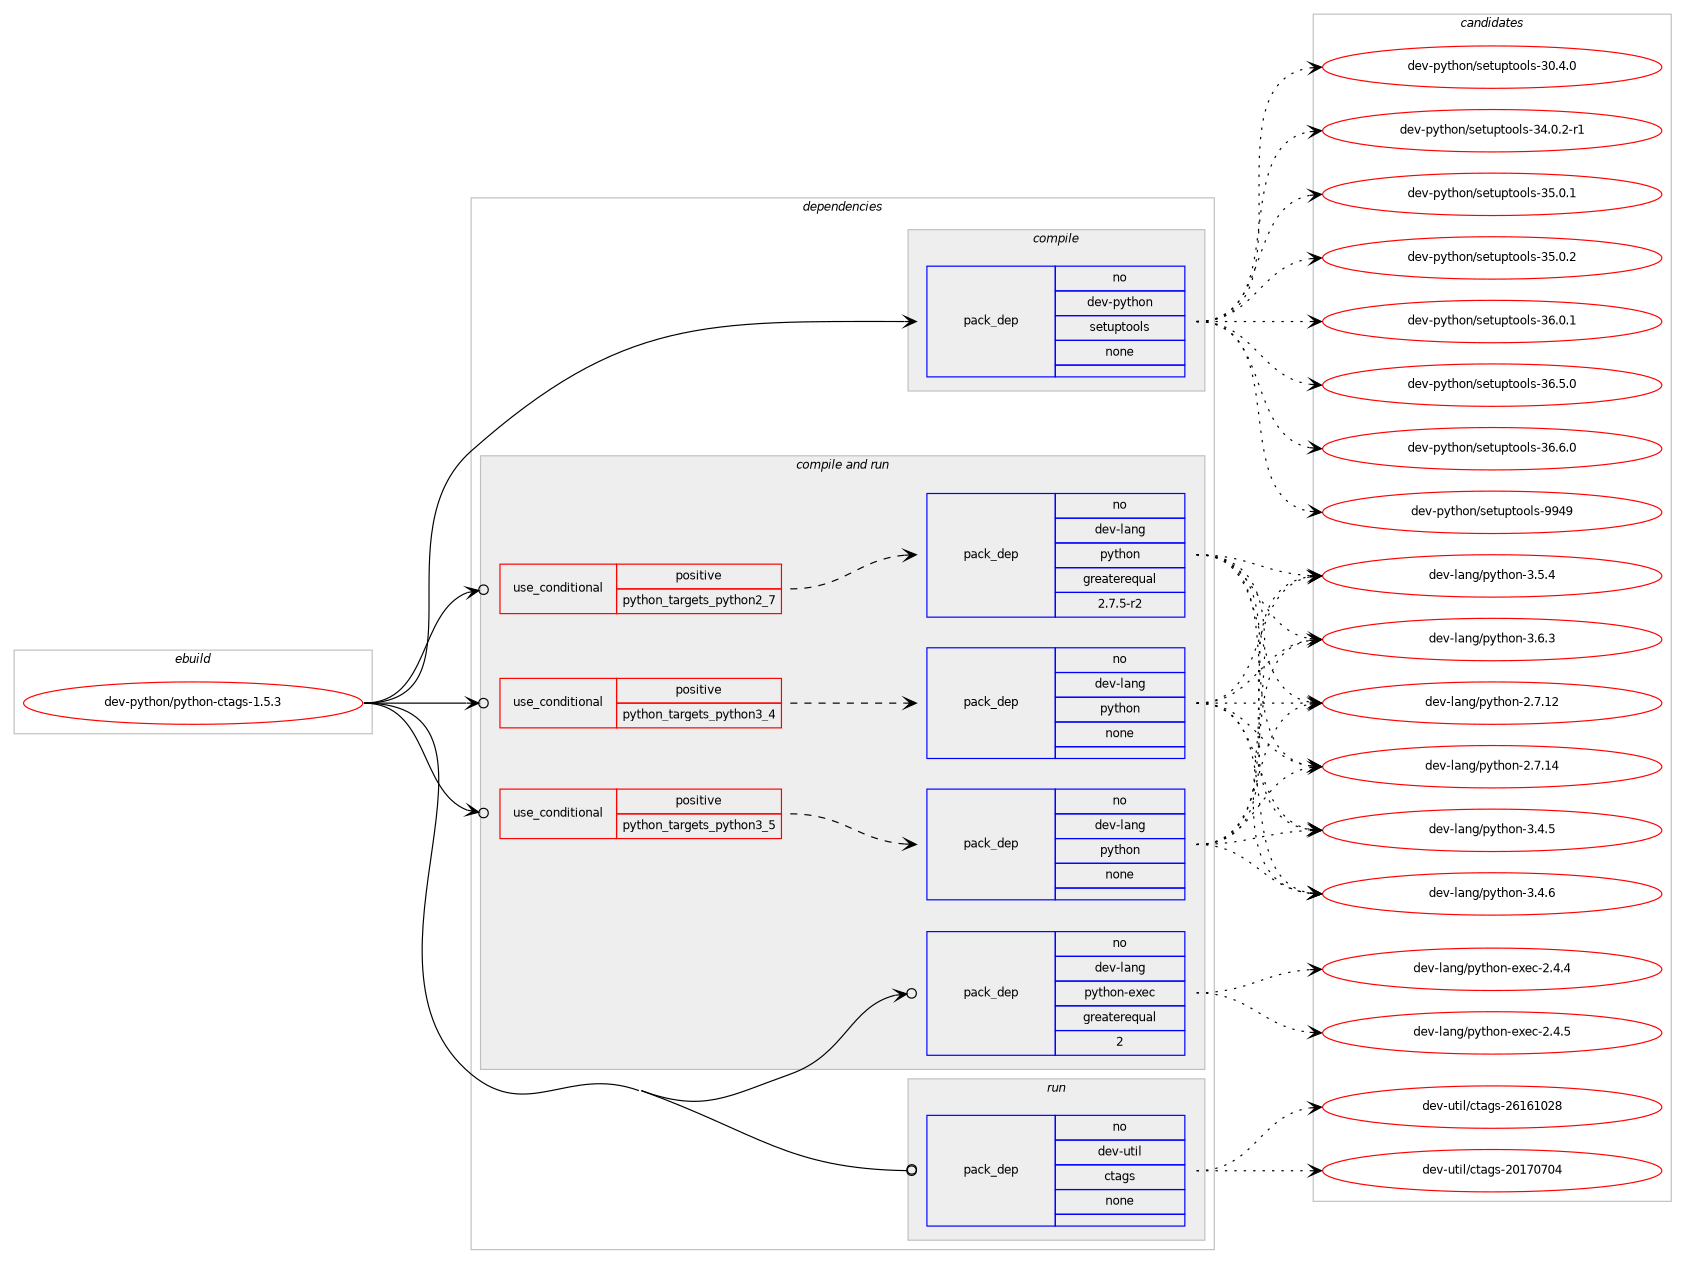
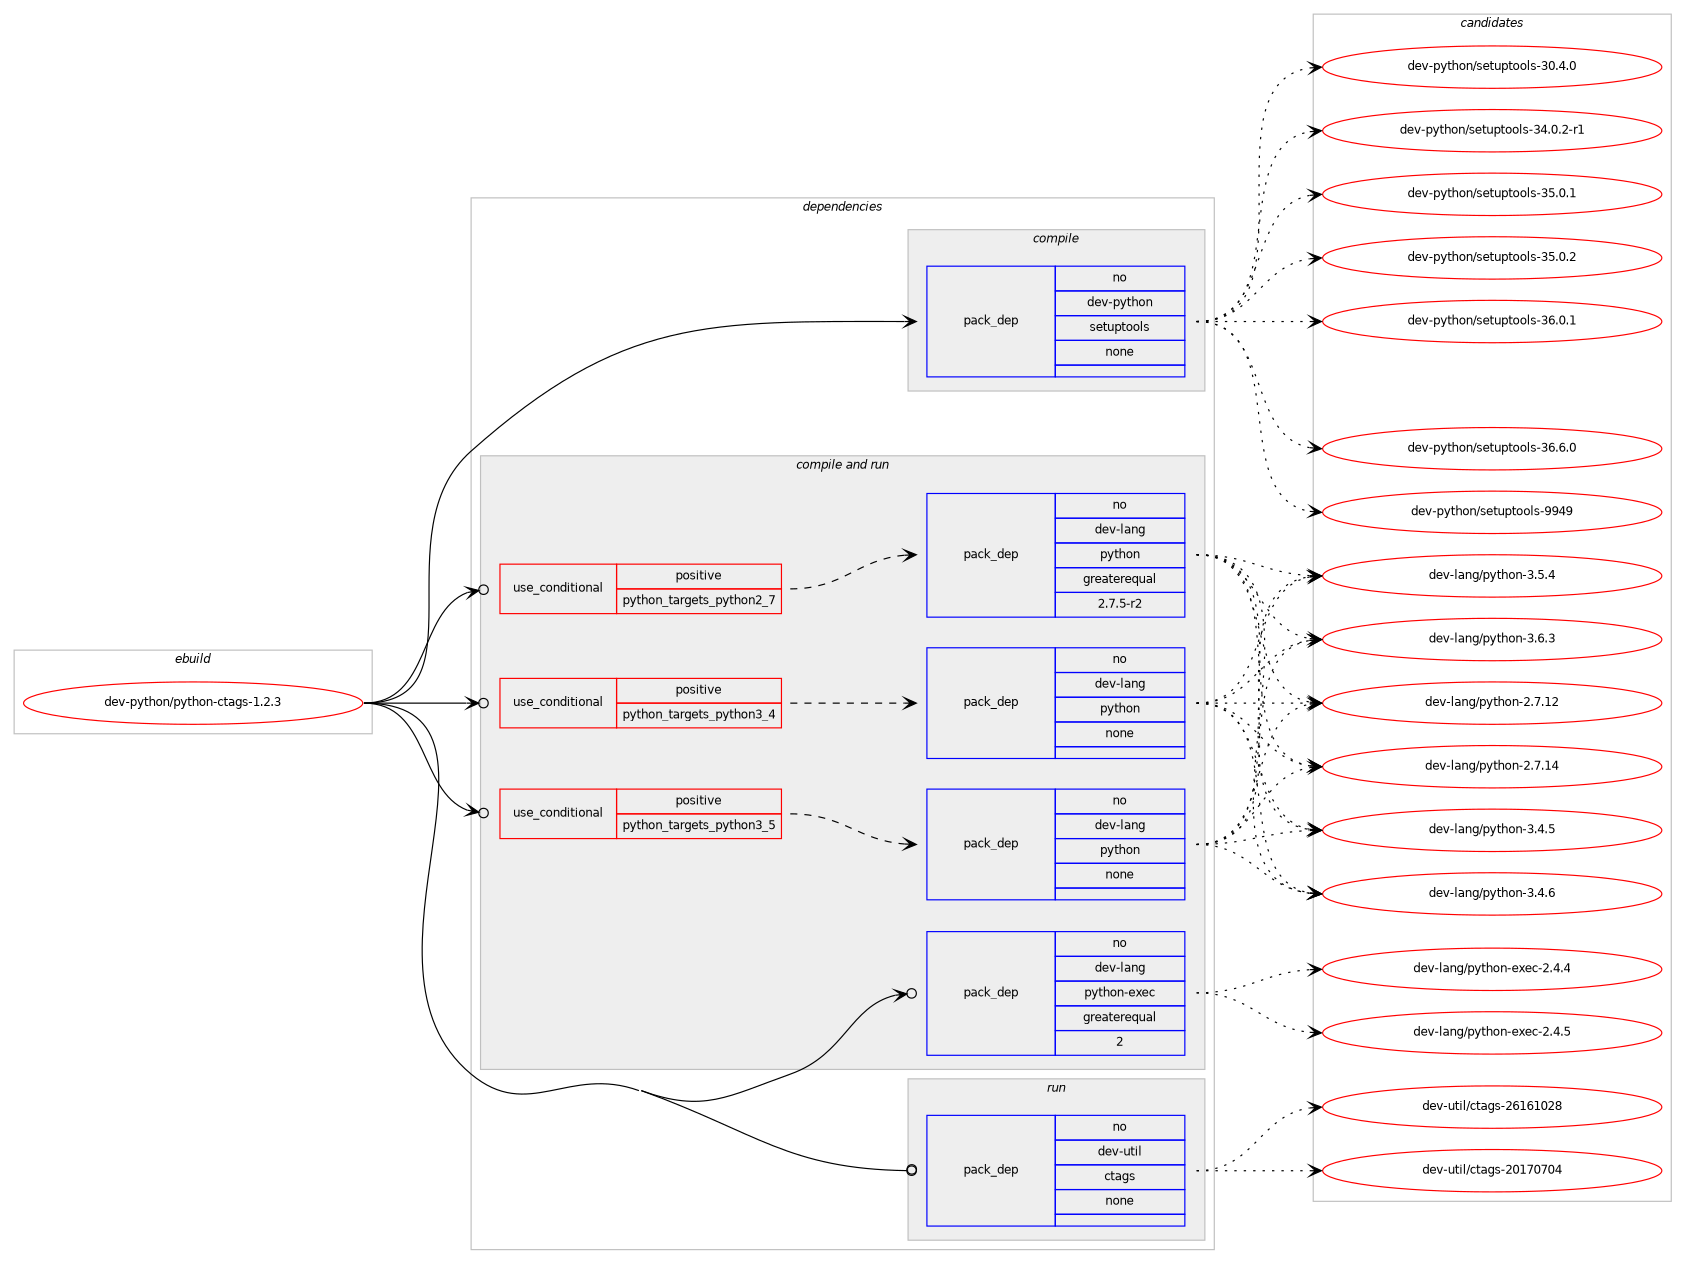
(1492, 385) -> none
(193, 703) -> (193, 703)
